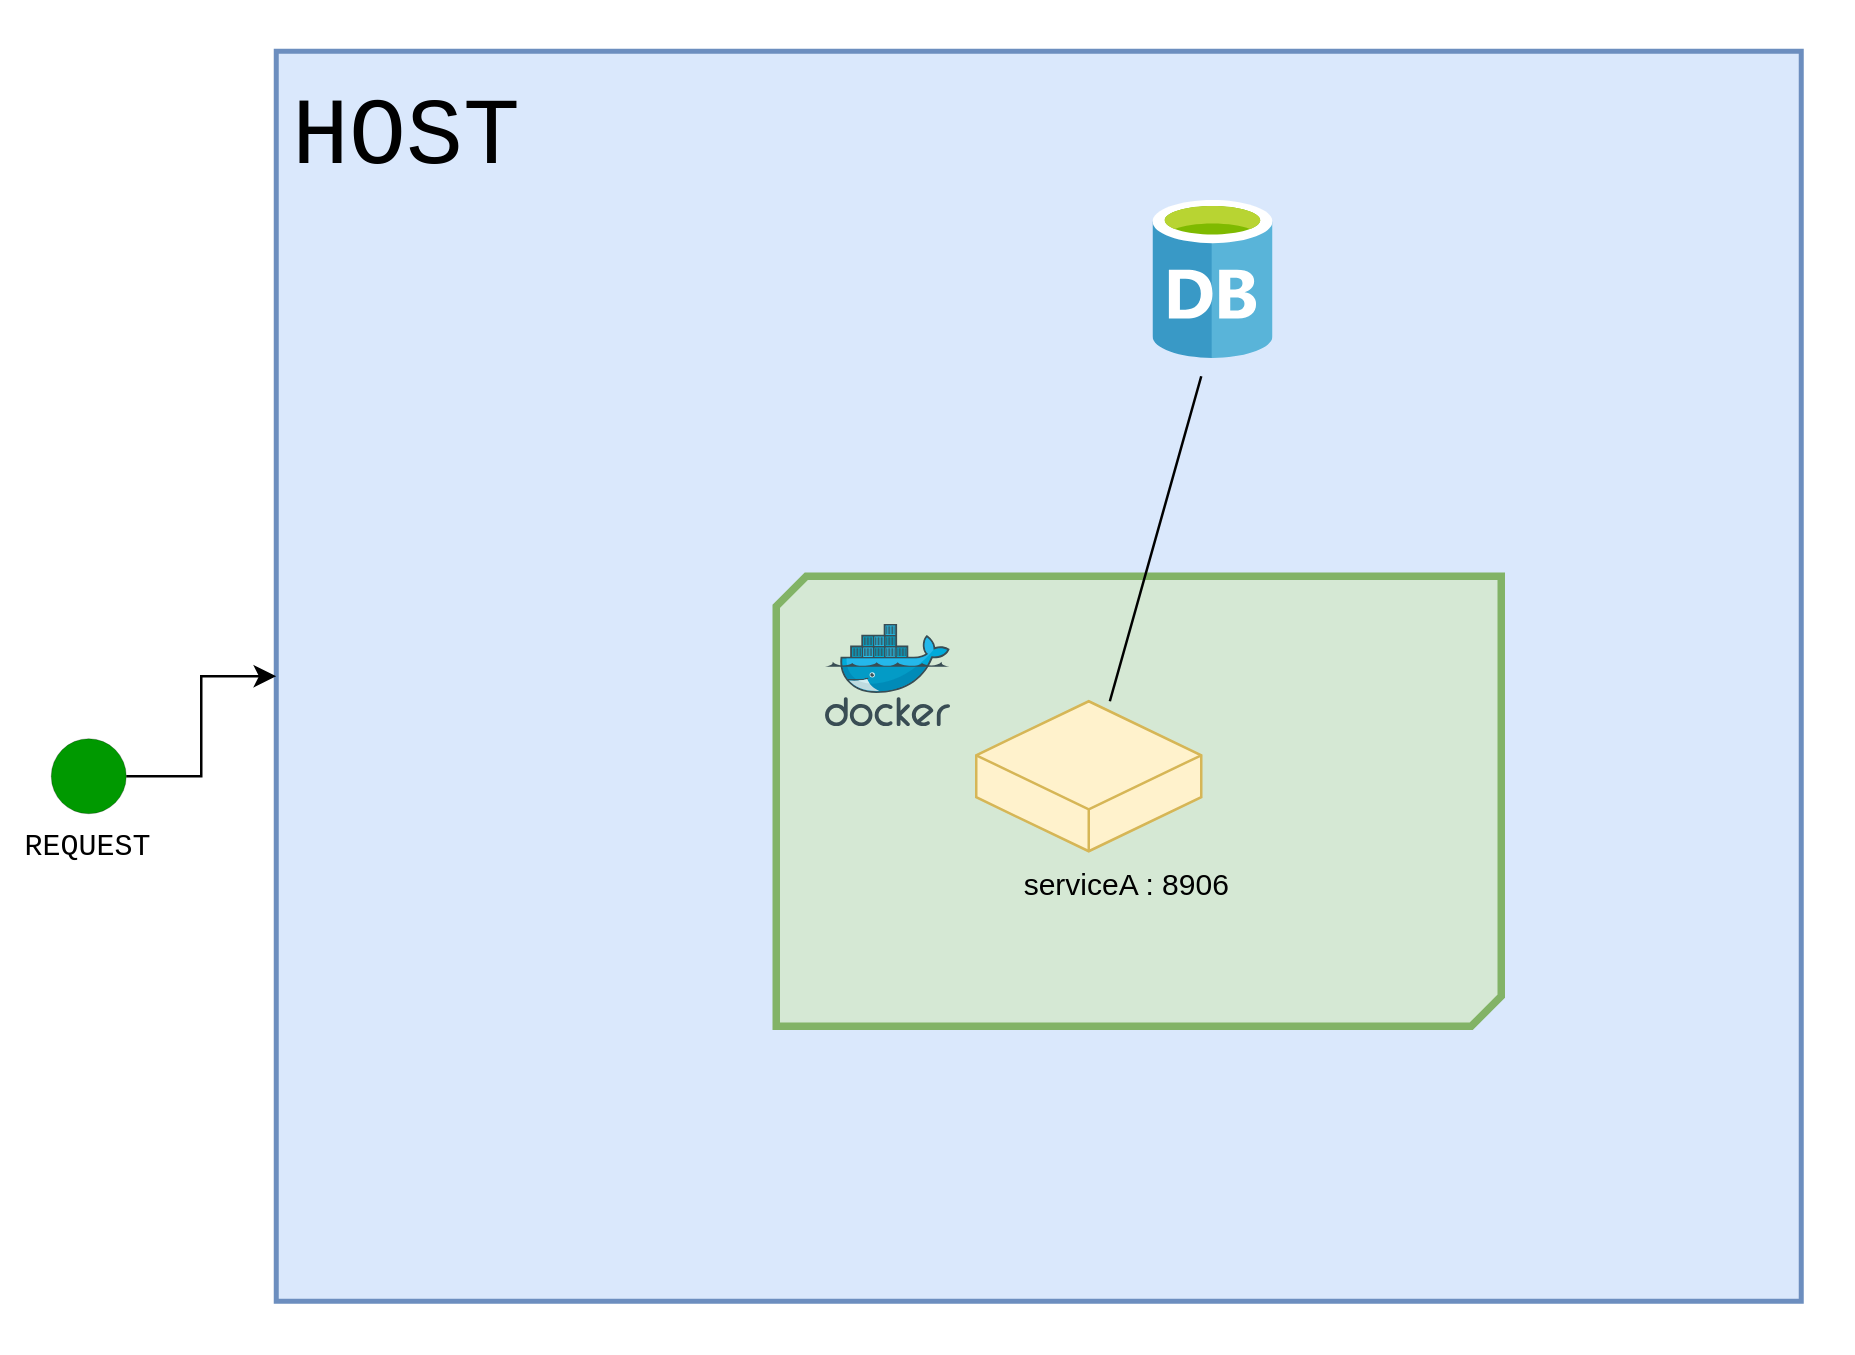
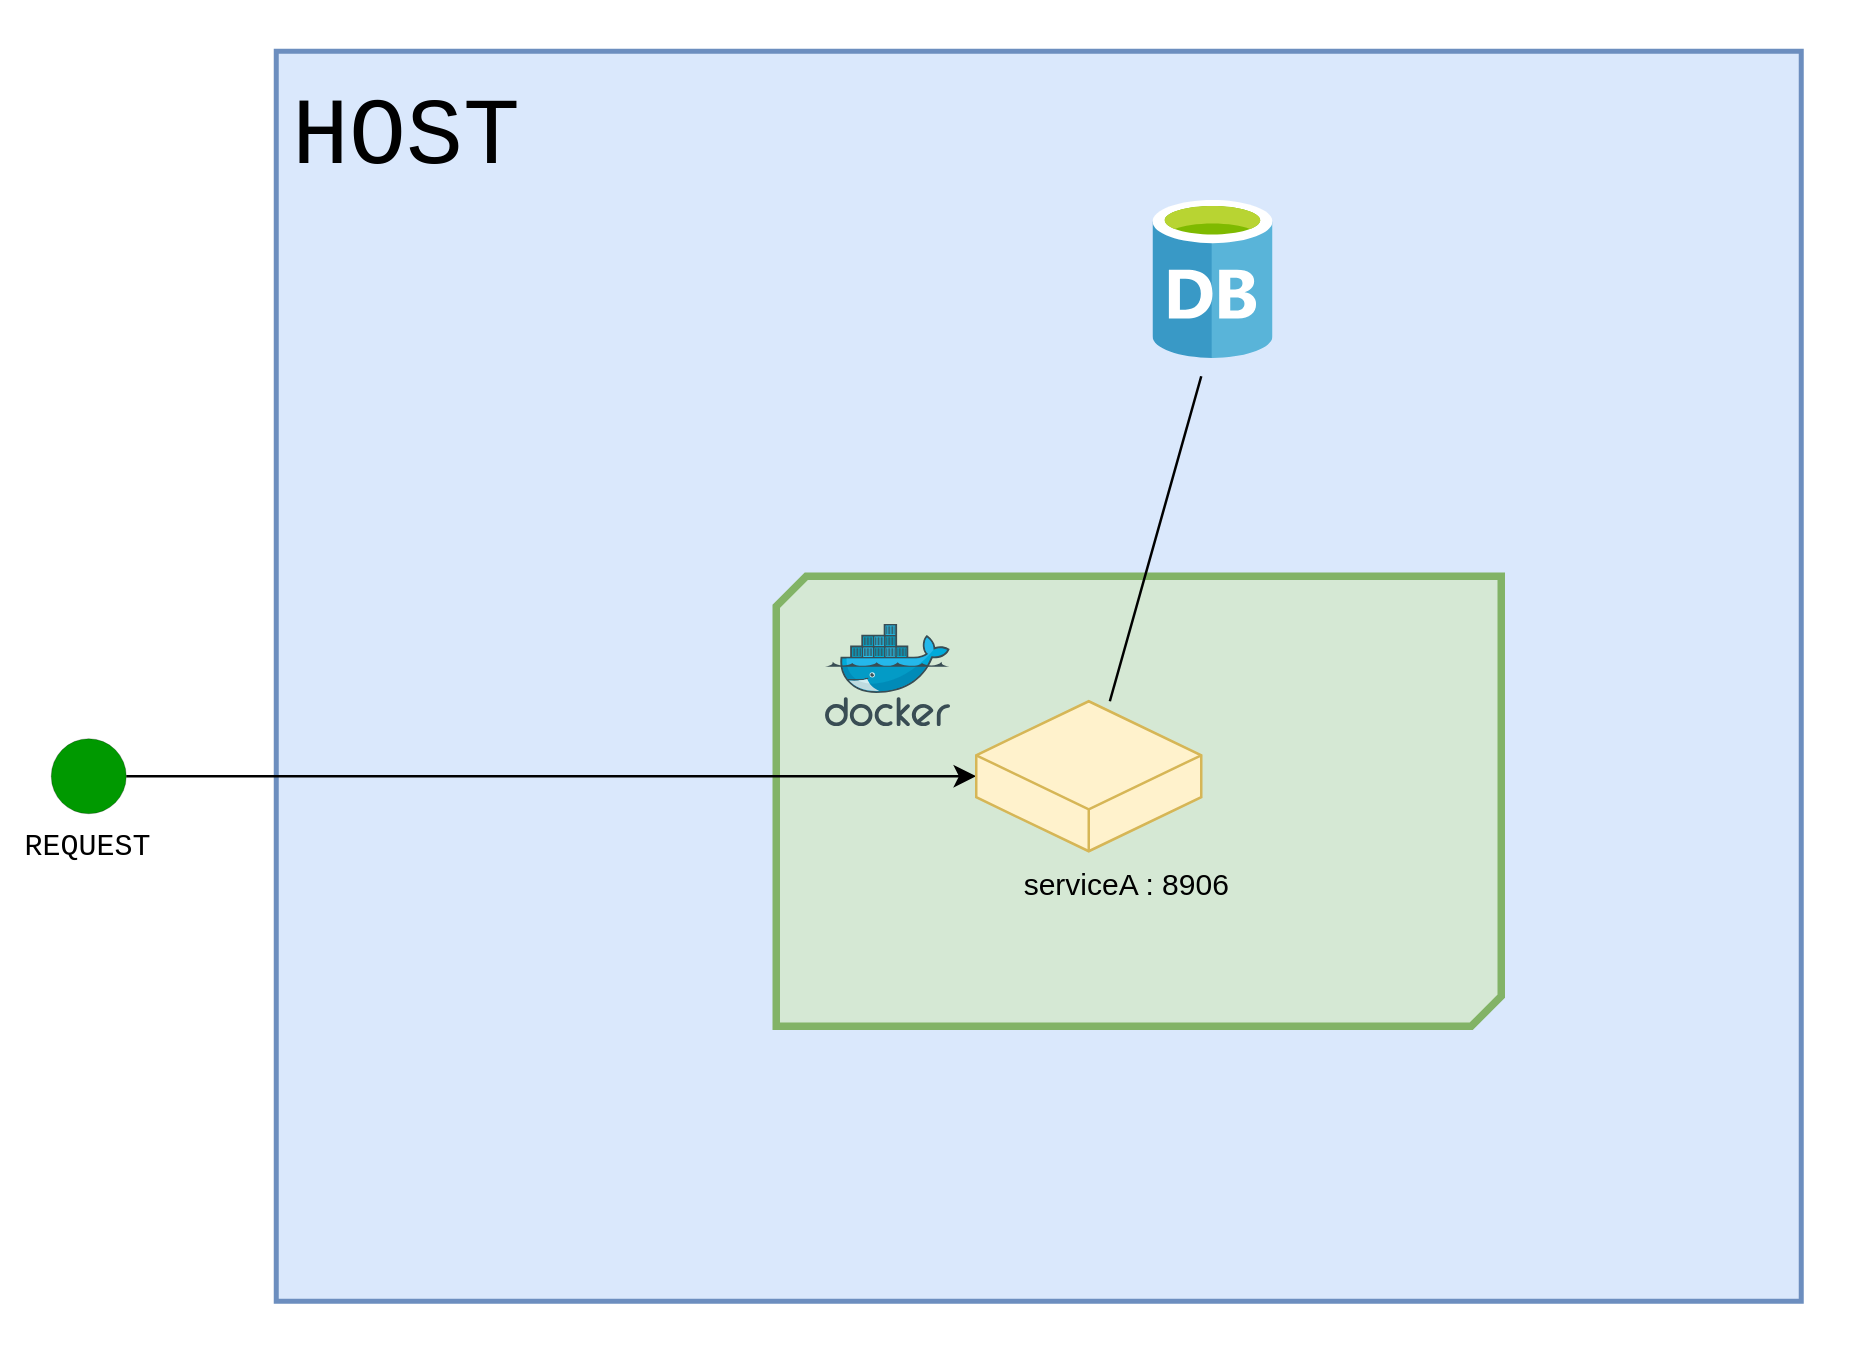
(201, 698) -> (579, 776)
